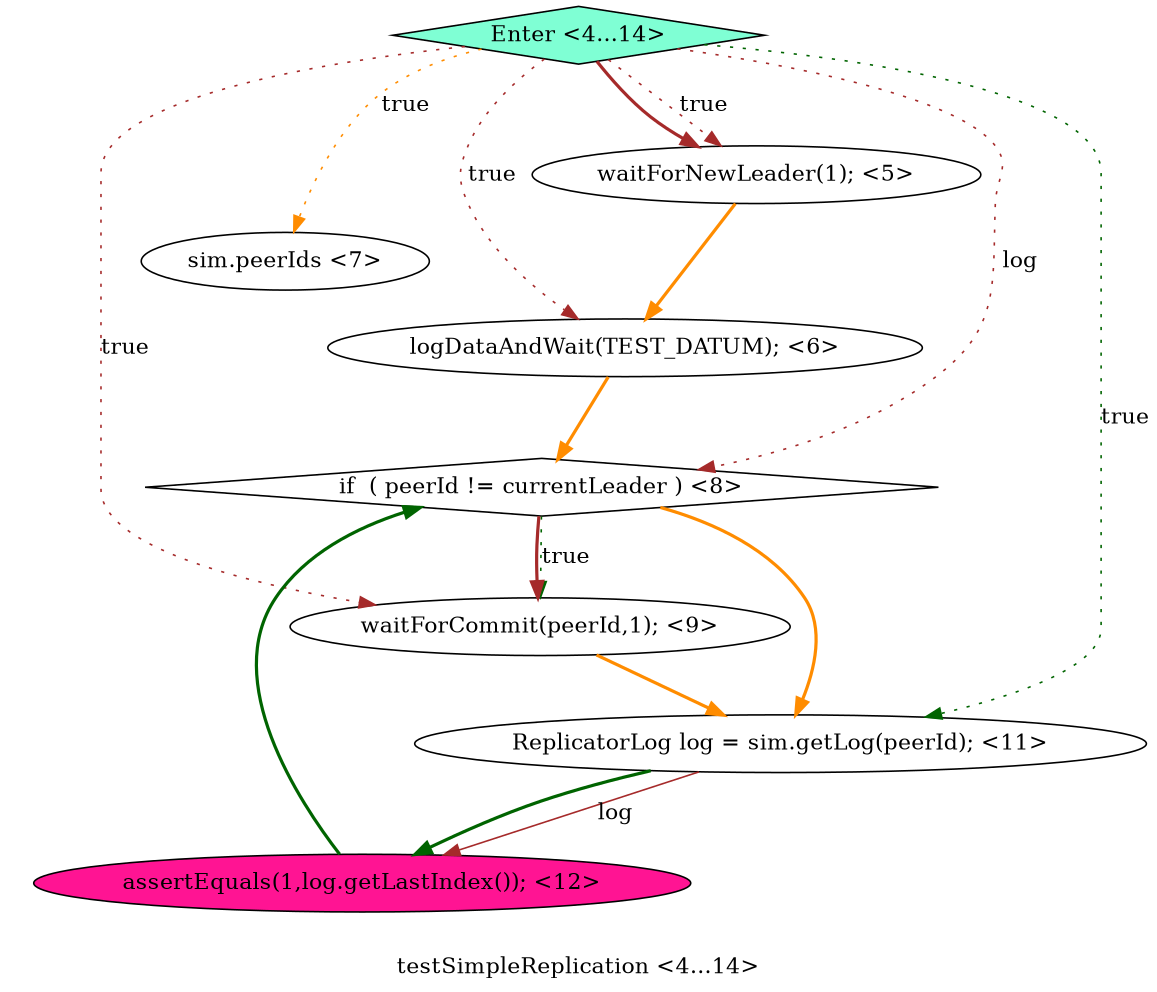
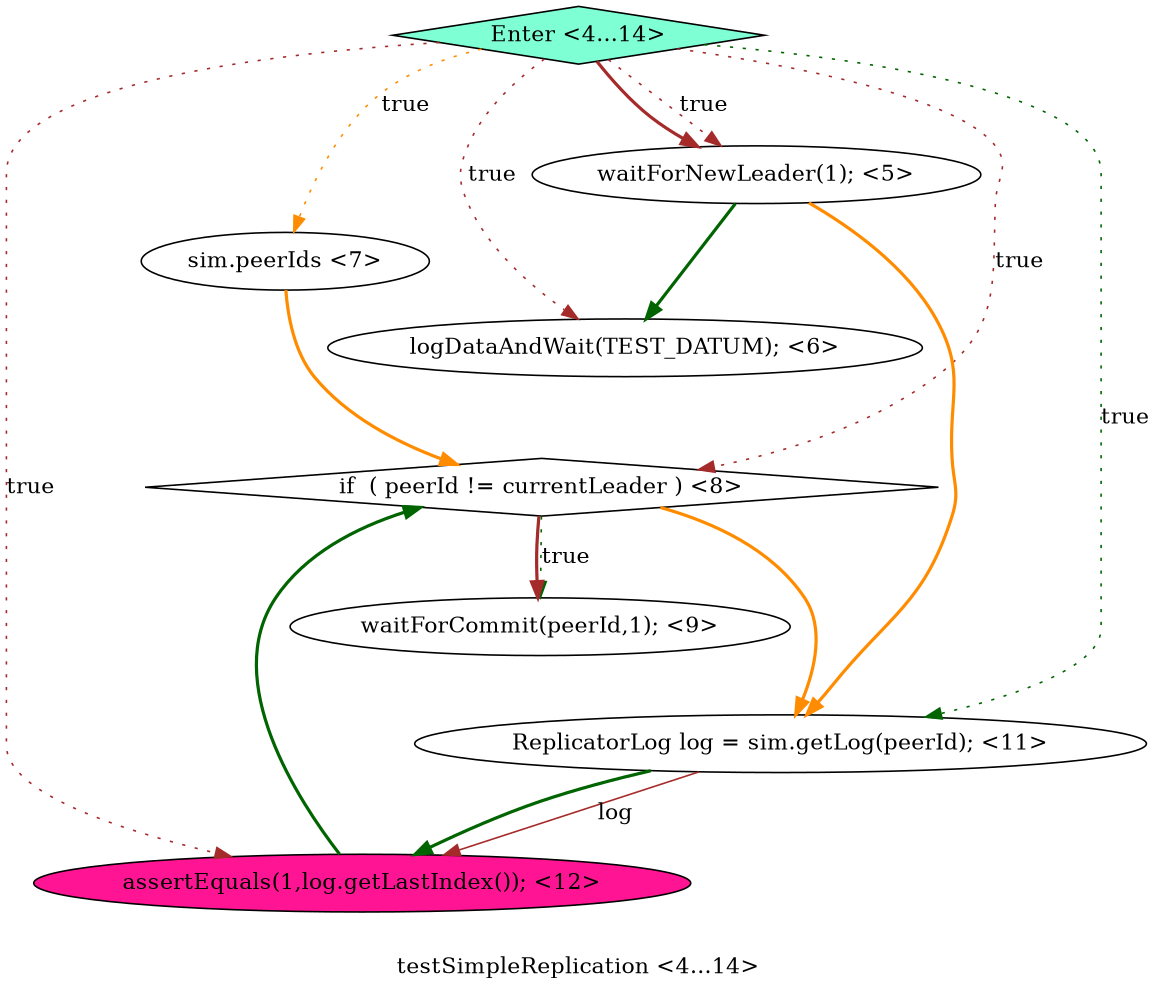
(696, 255) -> (696, 255)
(1020, 261) -> (1020, 261)
(101, 278) -> (6, 345)
(587, 411) -> (335, 398)
(653, 682) -> (952, 445)
